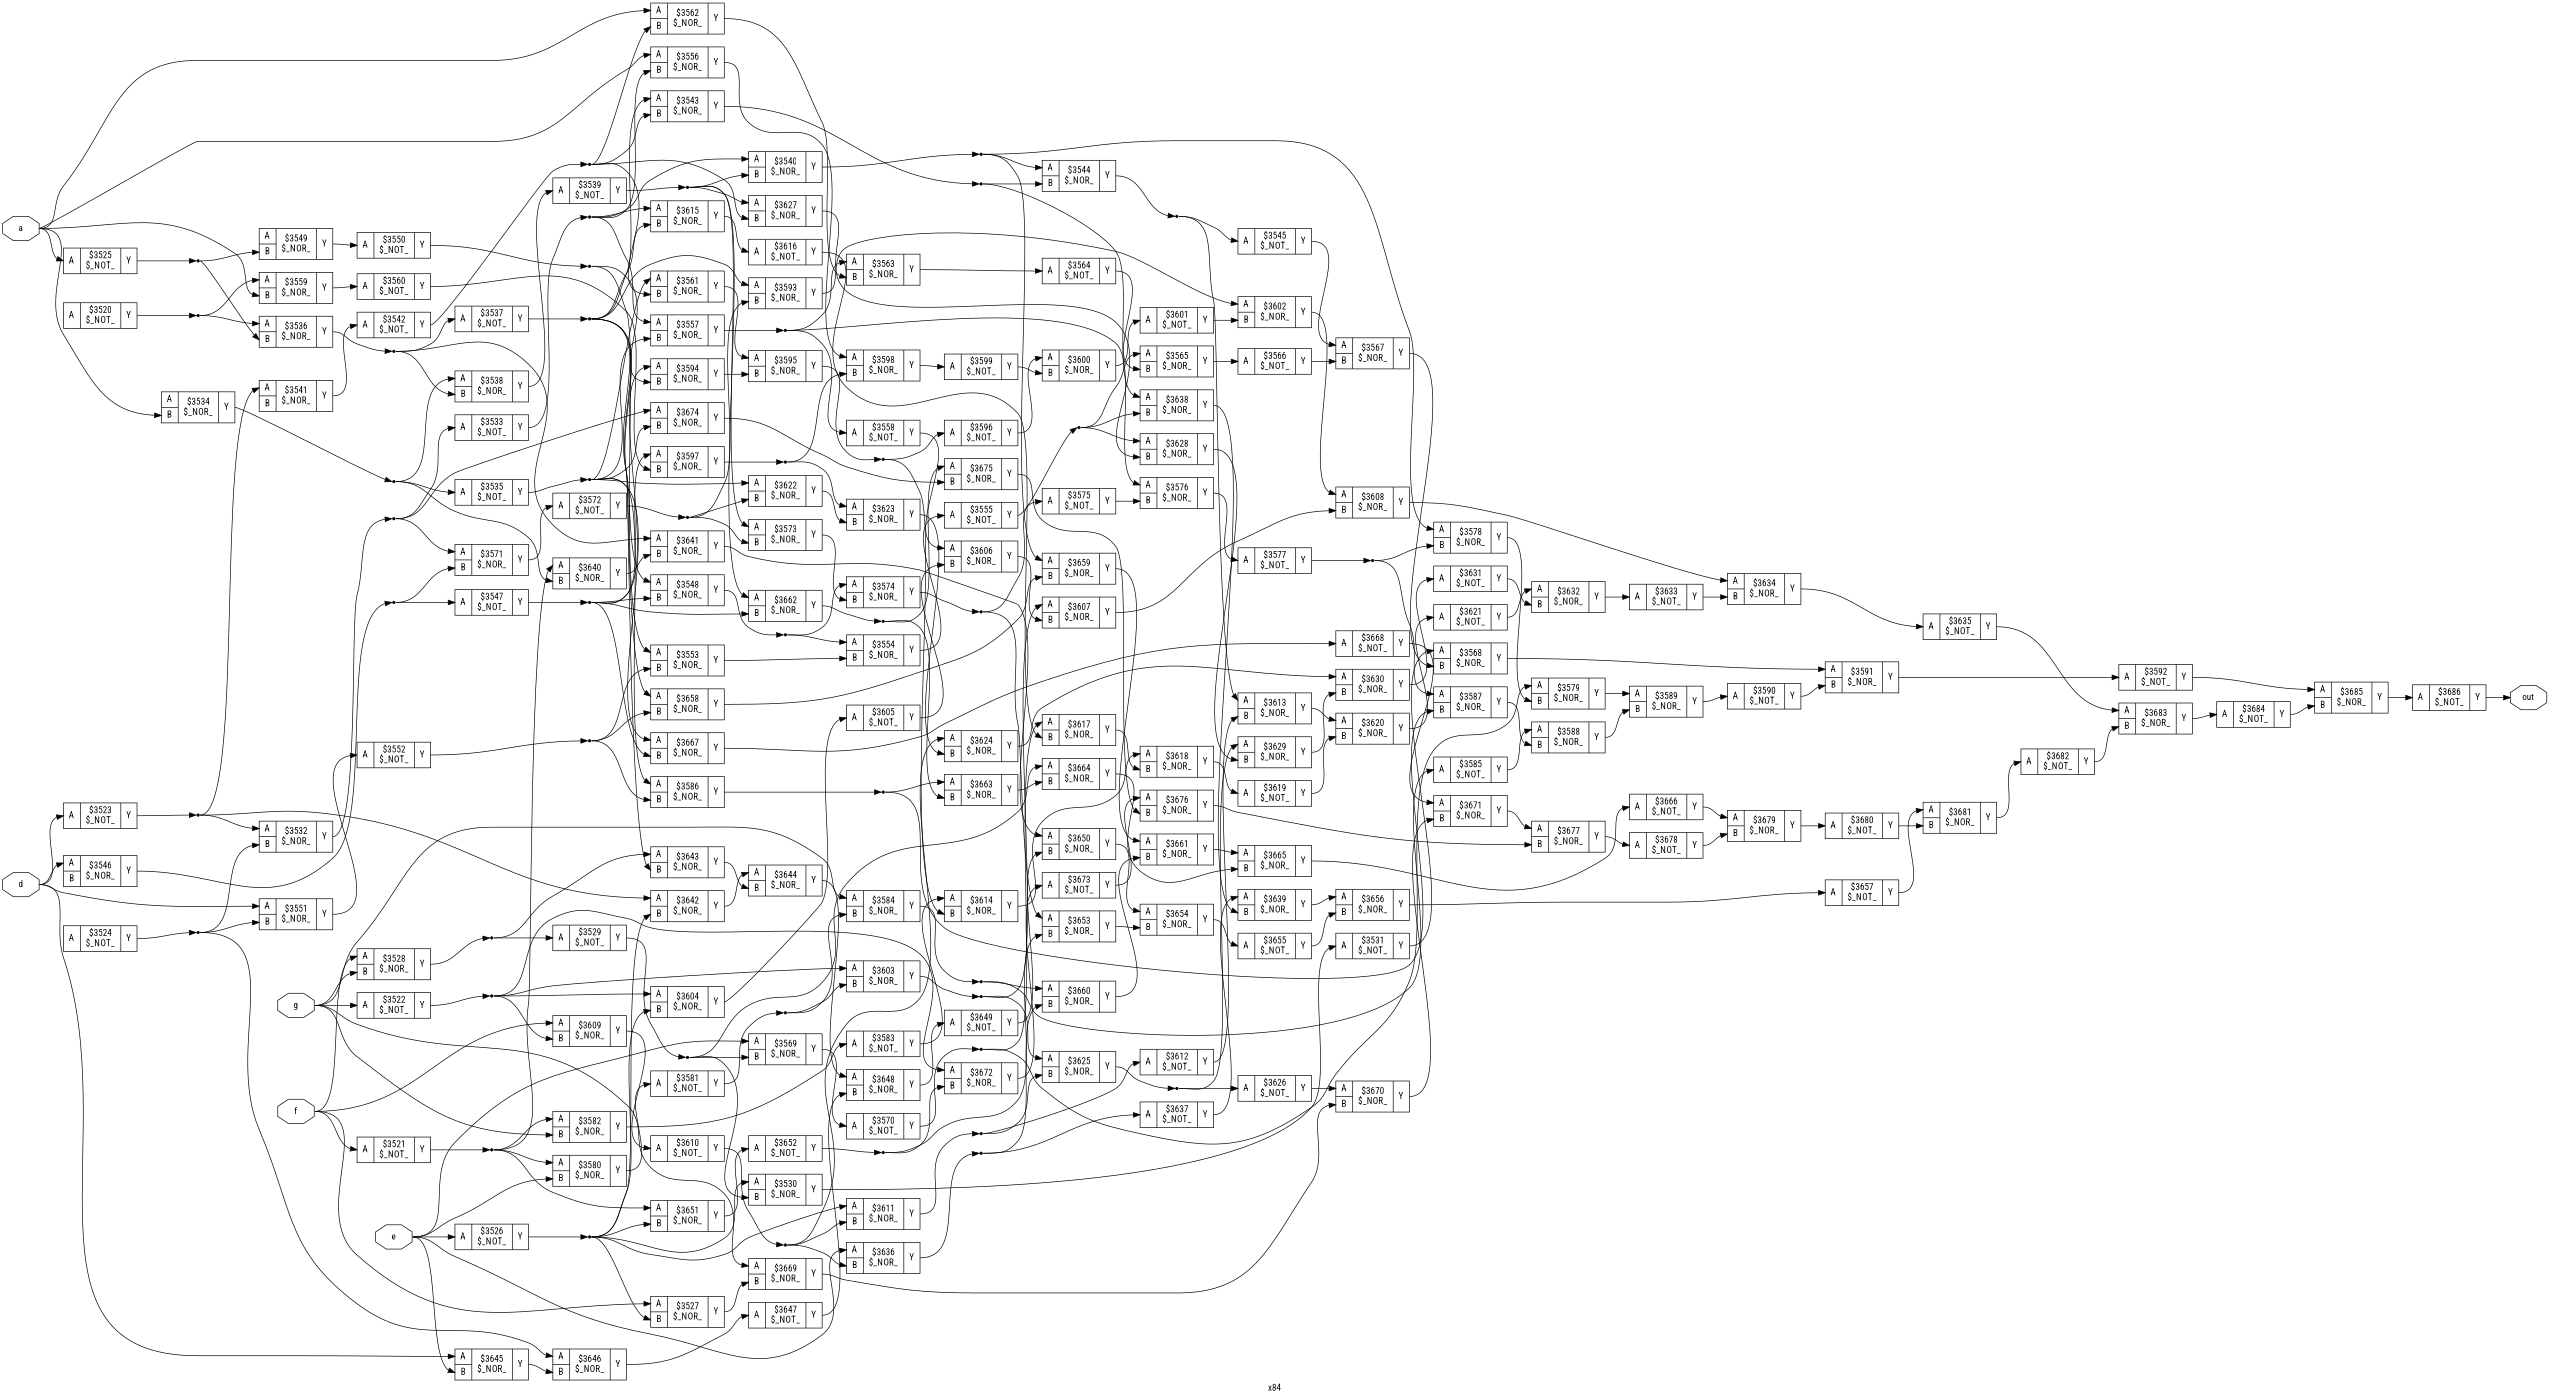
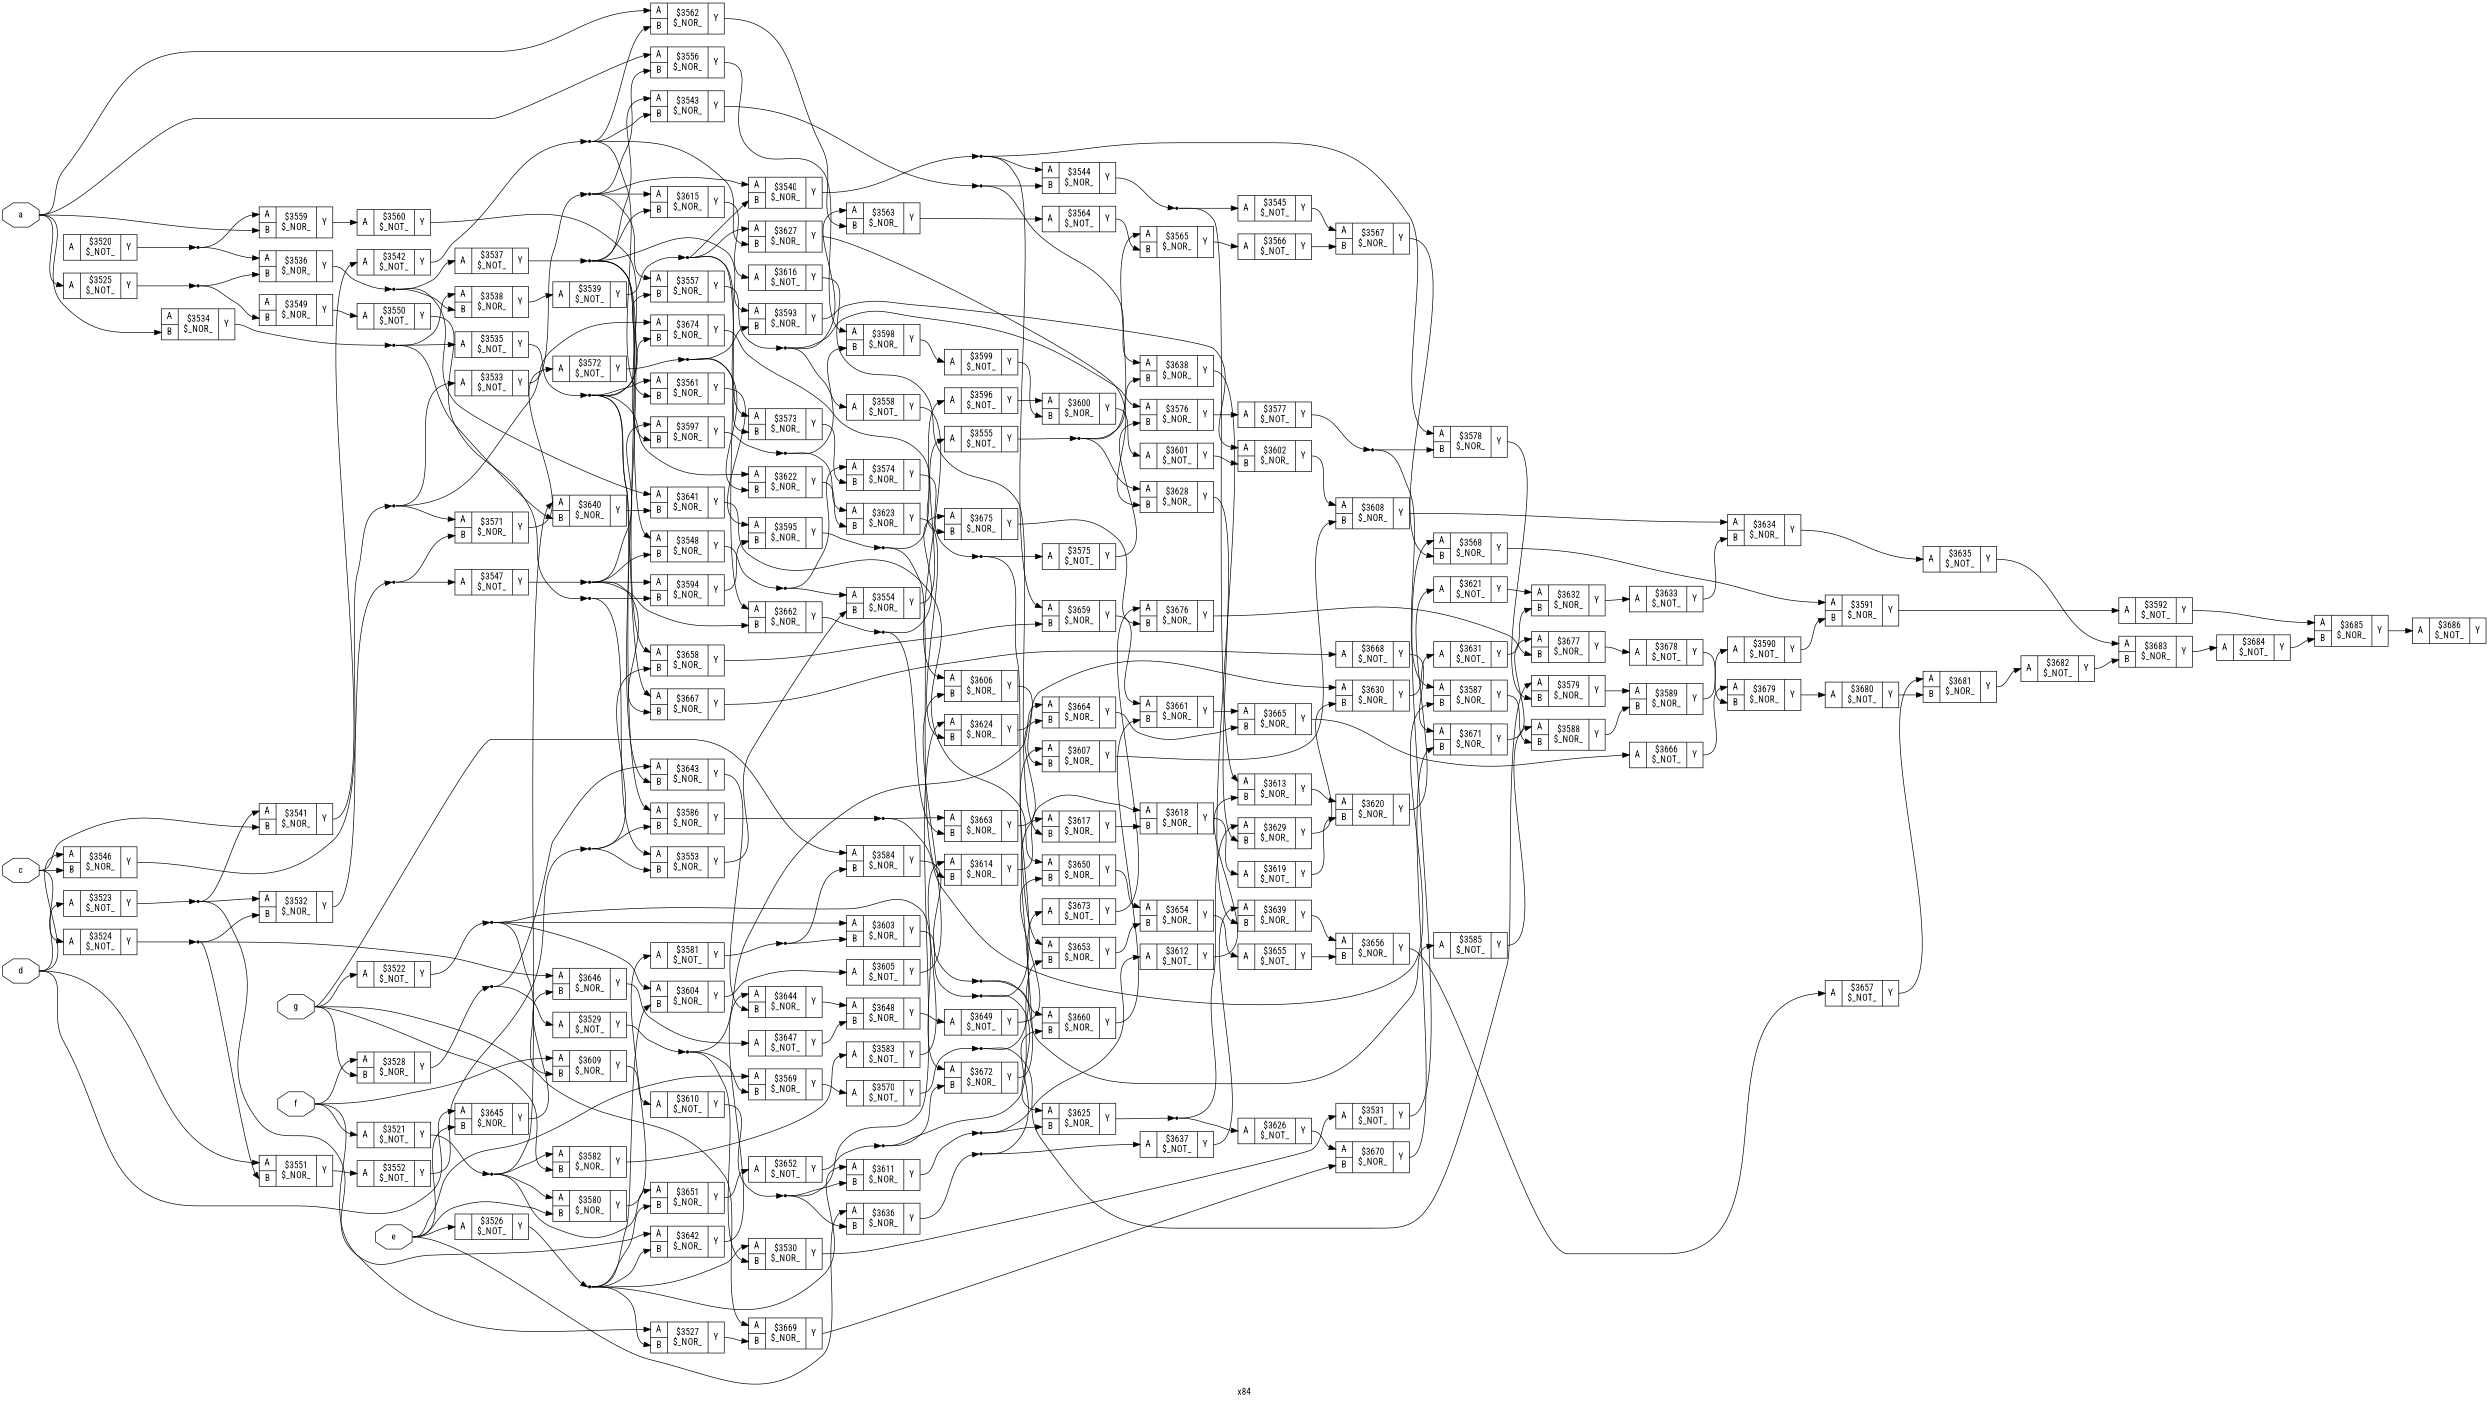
(2529, 698) -> none
none -> (21, 870)
